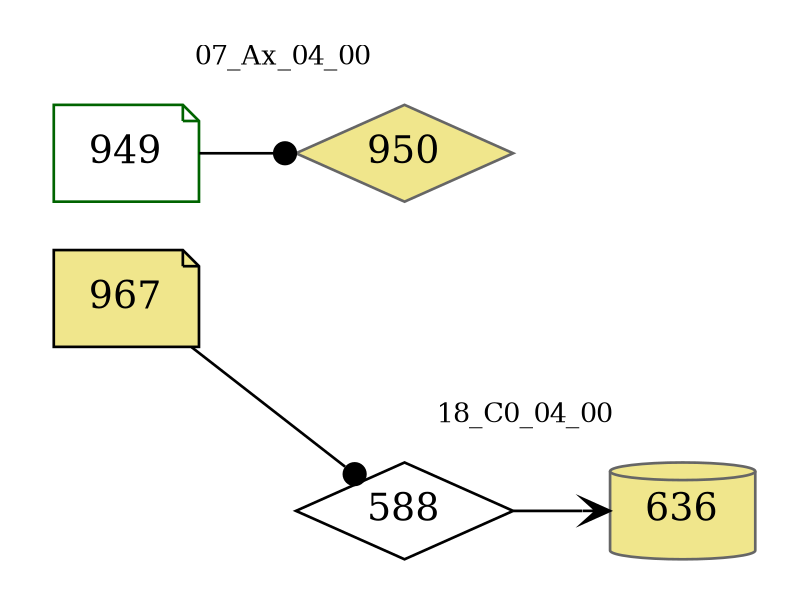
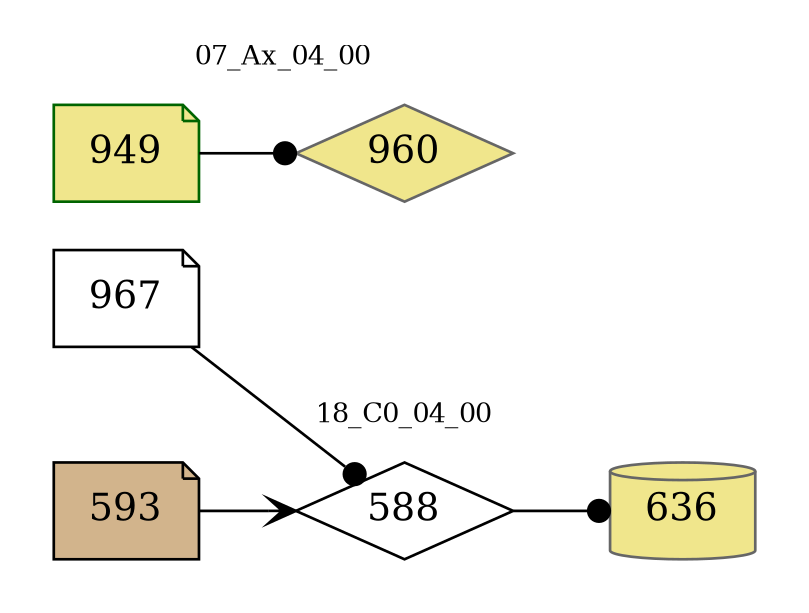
(126, 153) -> (126, 153)
(405, 153) -> (405, 153)
(126, 298) -> (126, 298)
none -> (126, 511)
(548, 511) -> (551, 511)
